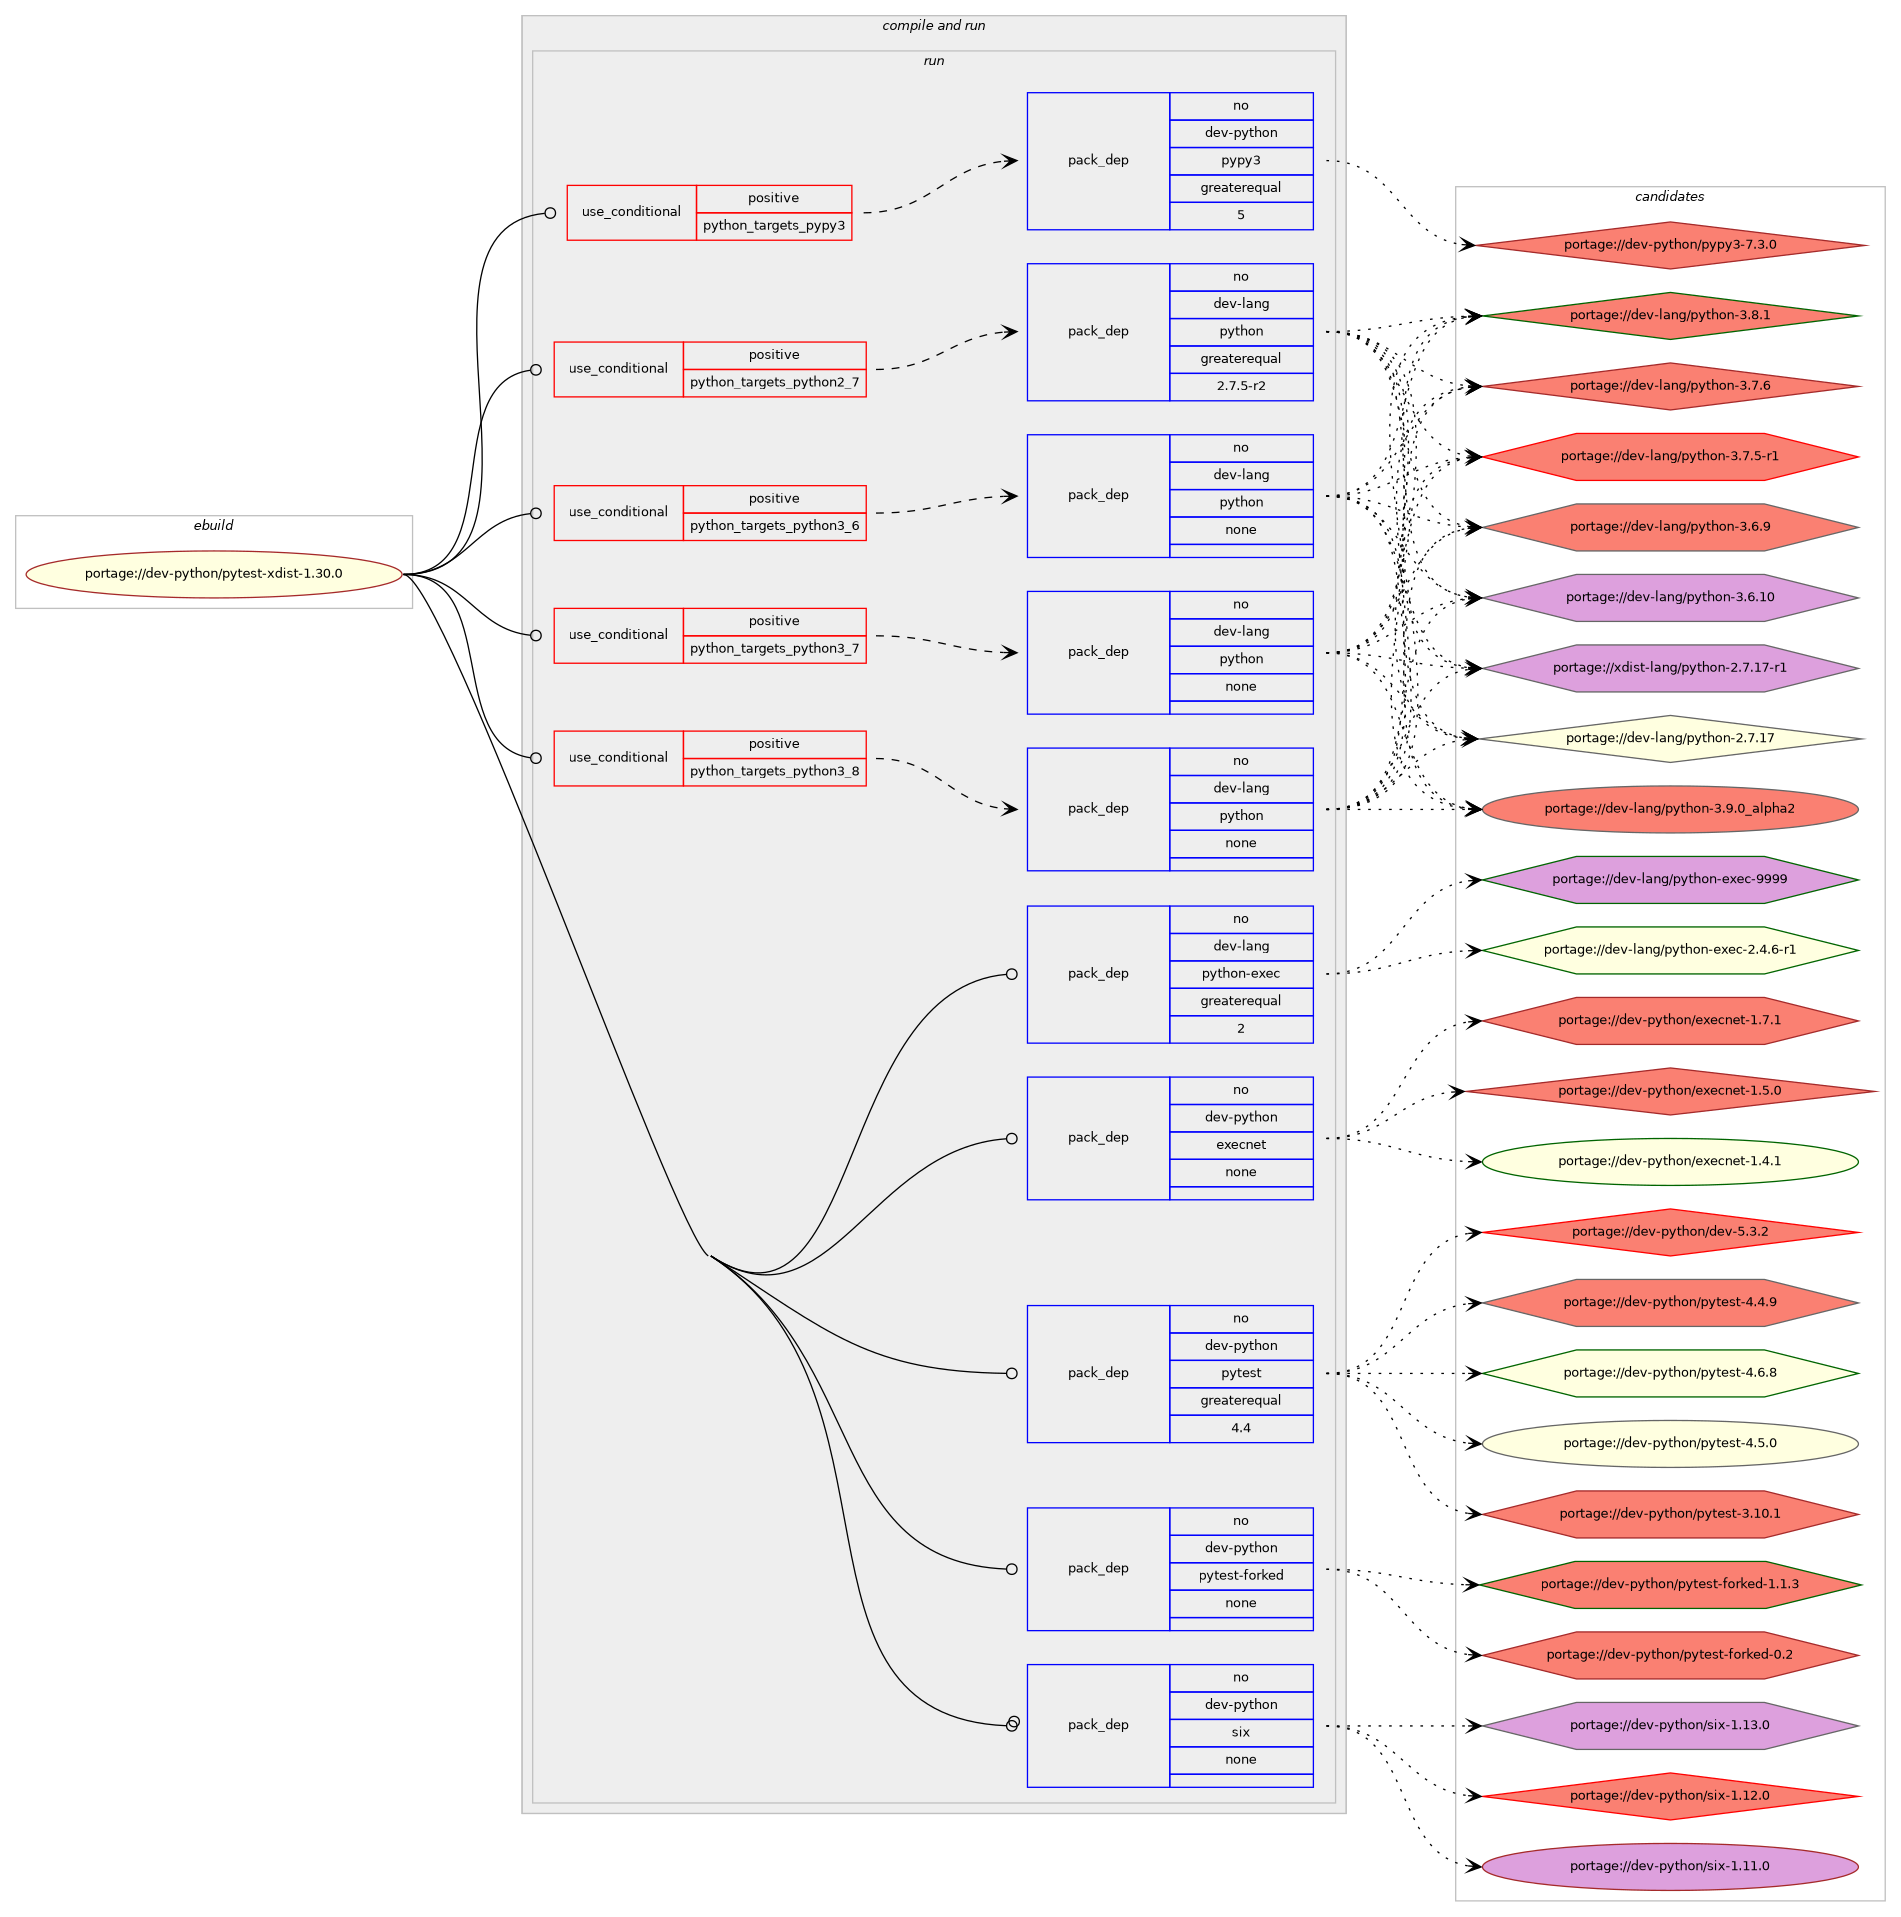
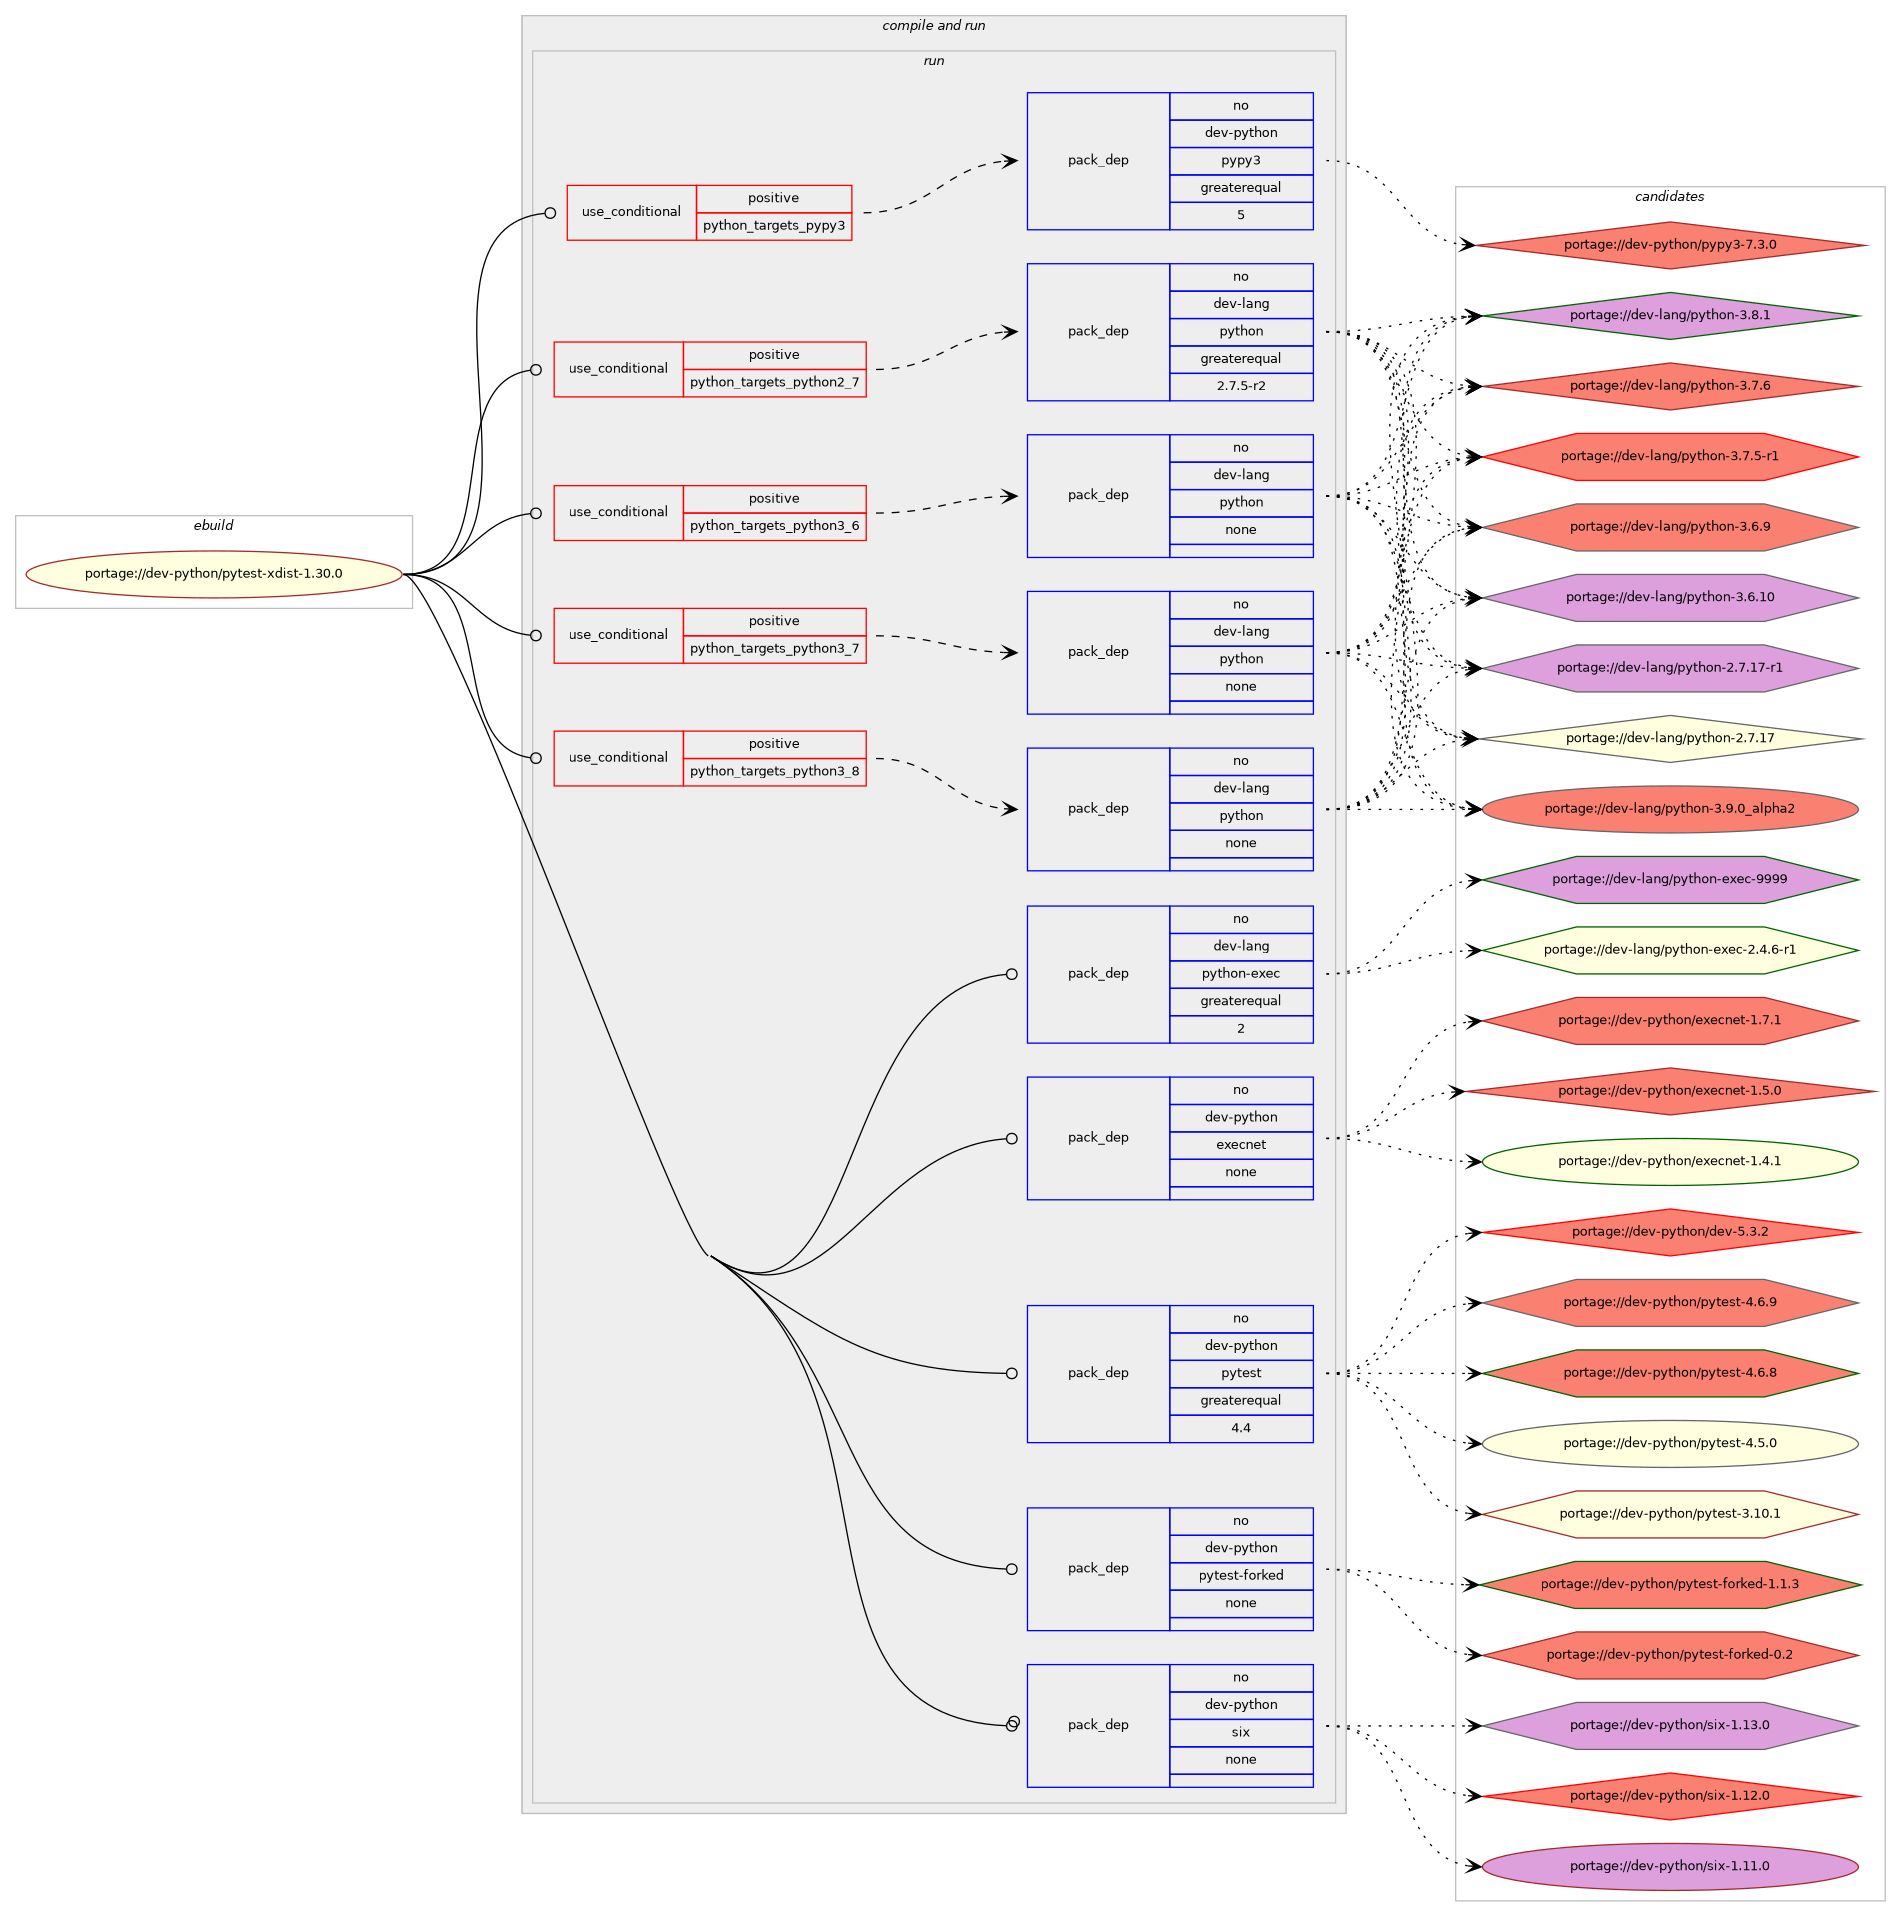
(1670, 316) -> (1670, 316)
(1670, 668) -> (1670, 668)
(1670, 1303) -> (1670, 1303)
(1670, 1373) -> (1670, 1373)
(1670, 1514) -> (1670, 1514)
